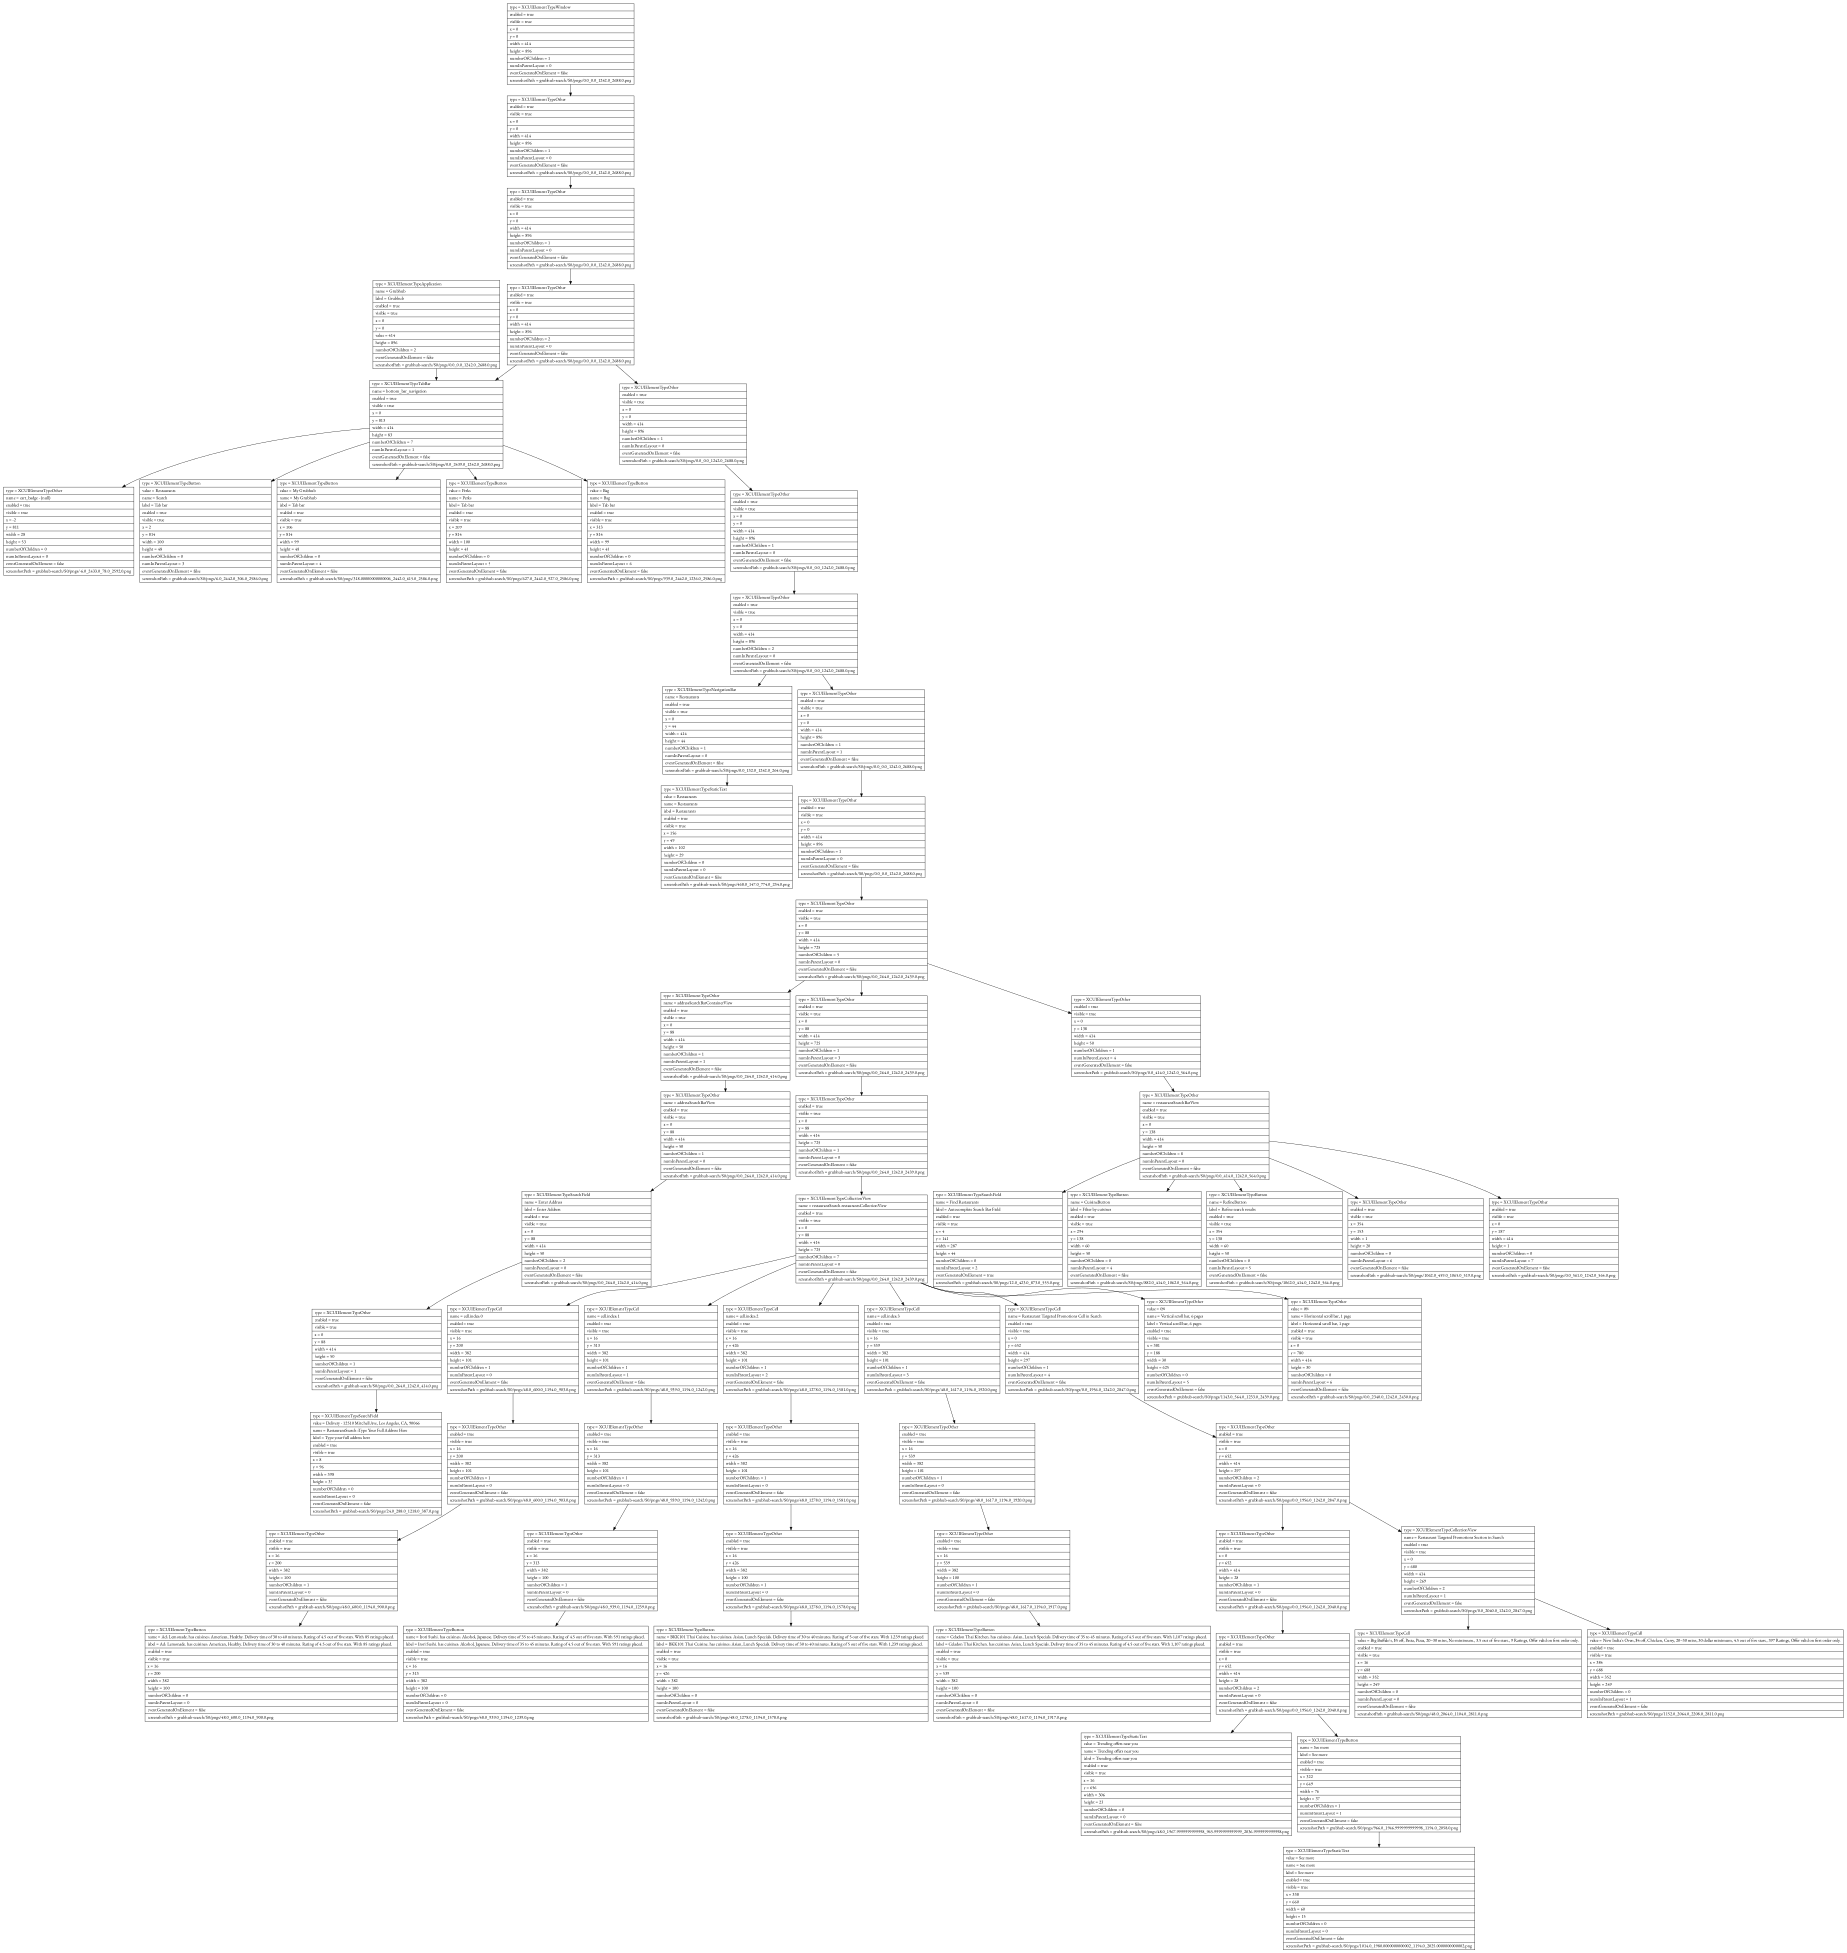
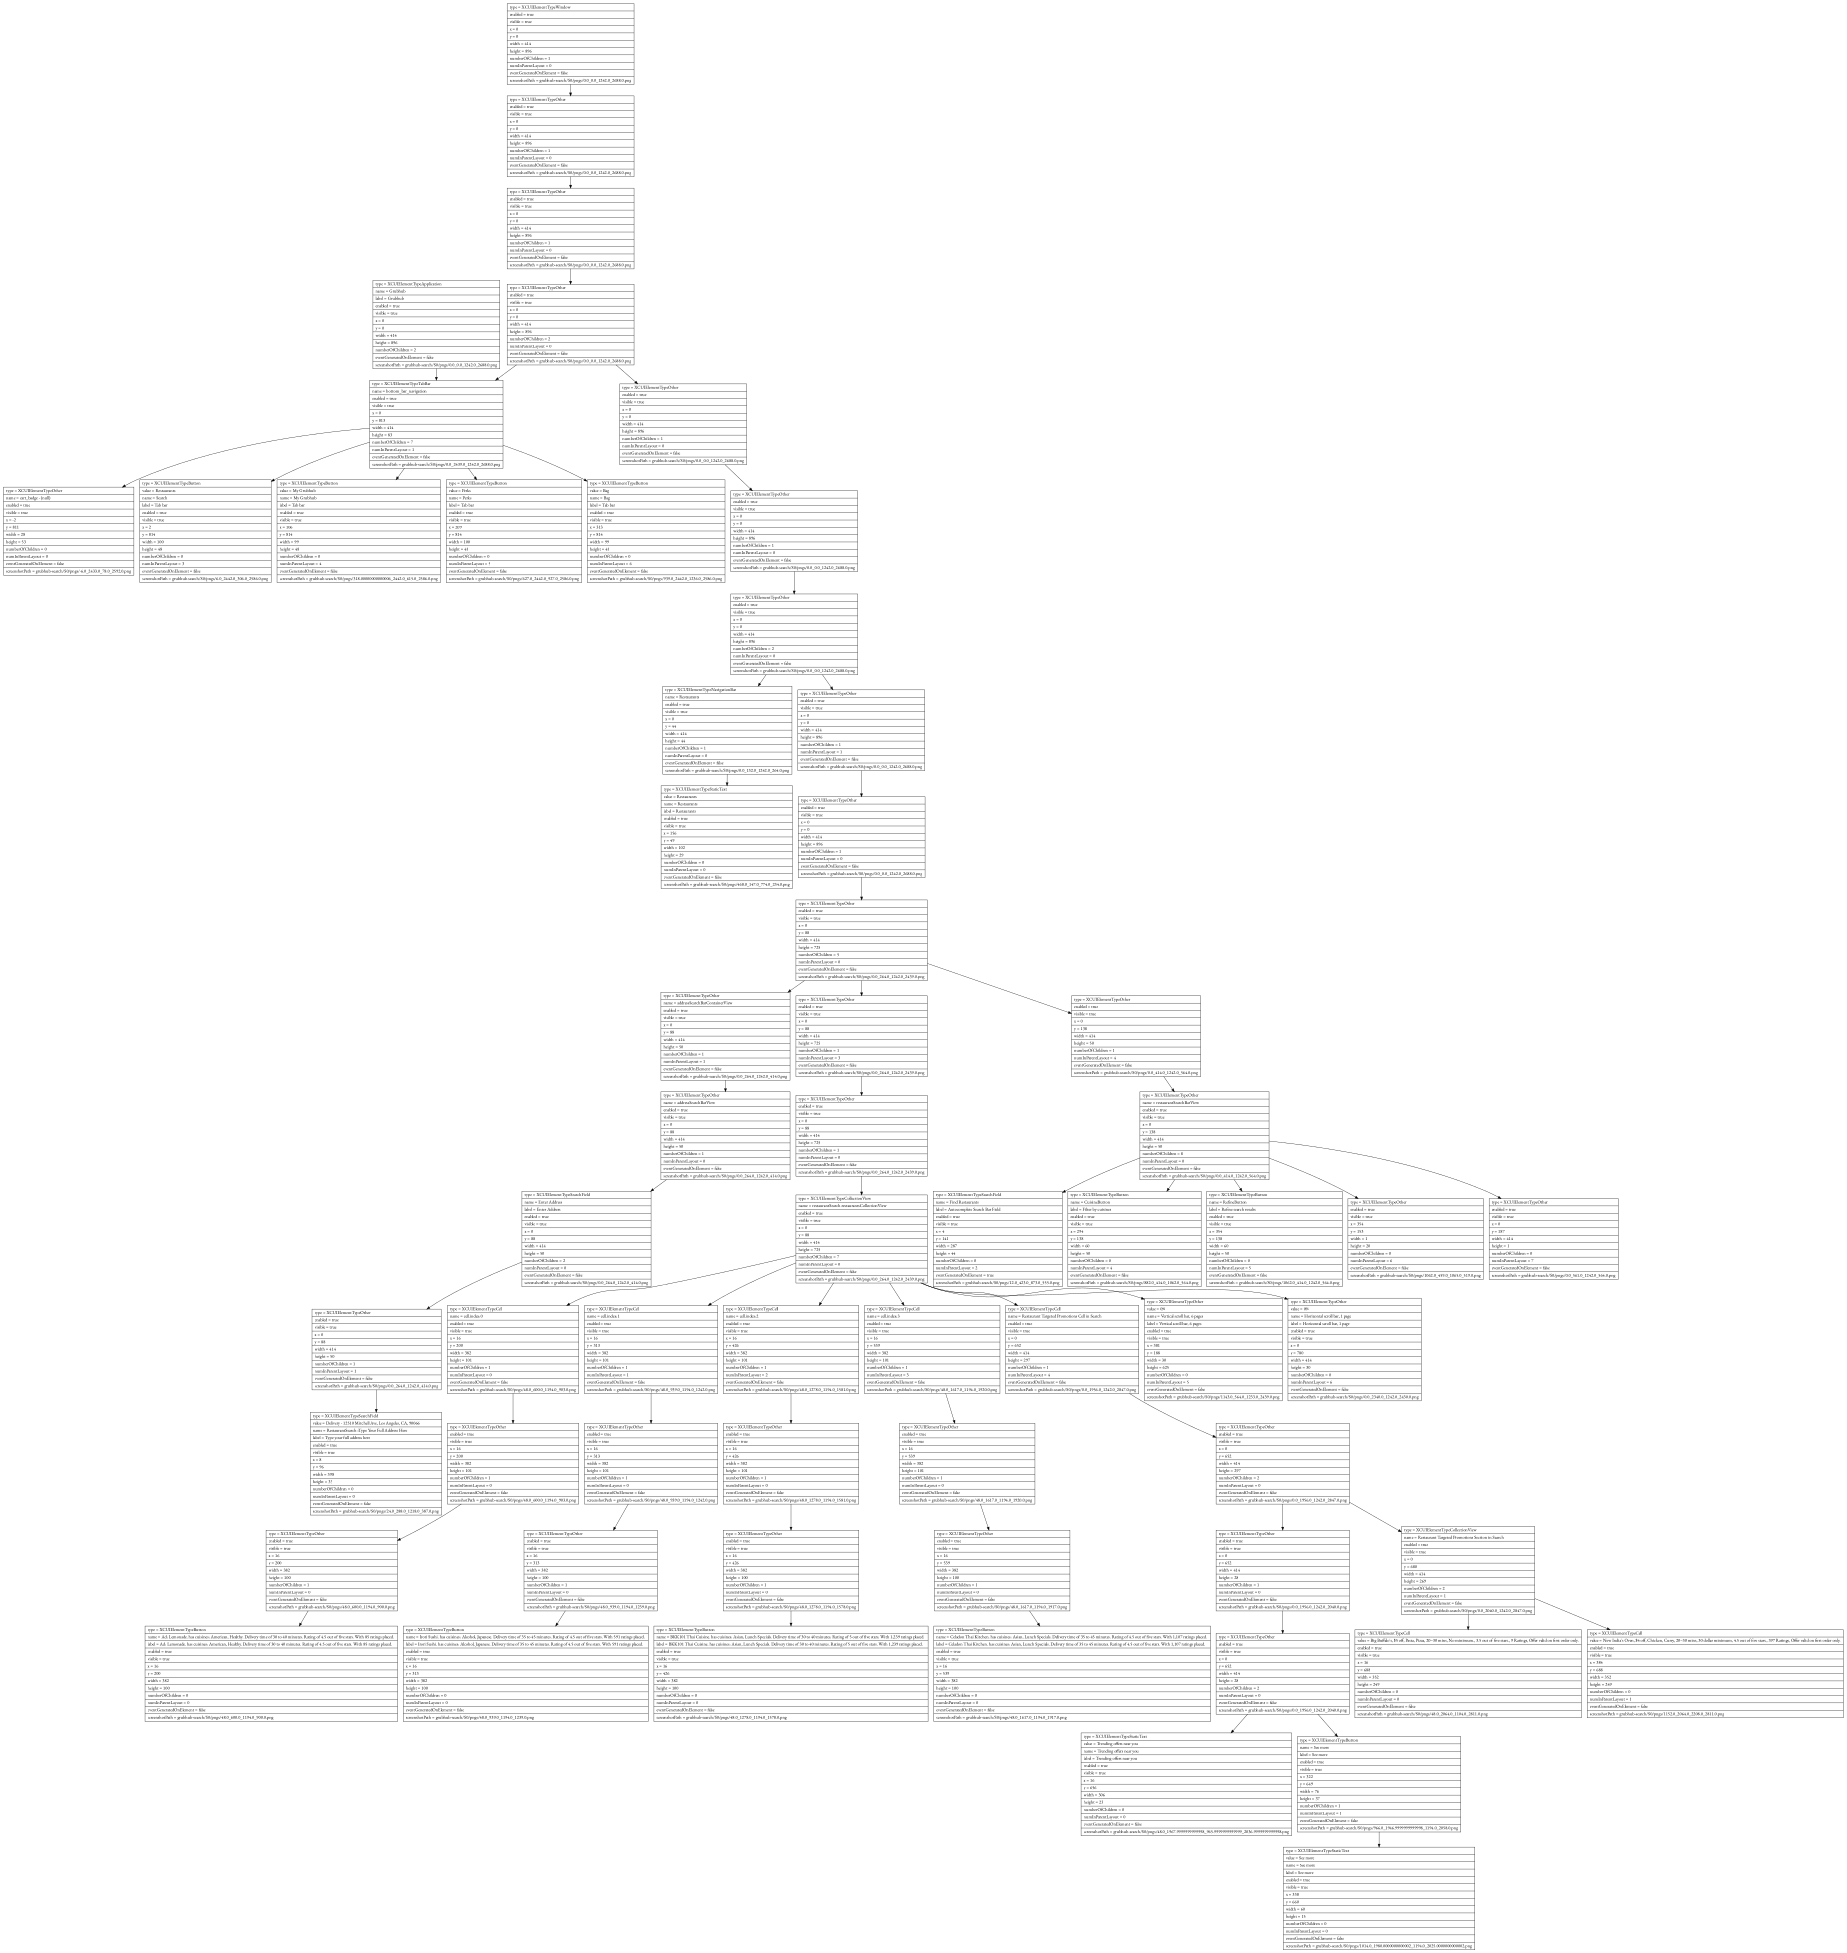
(385, 335) -> (386, 335)
